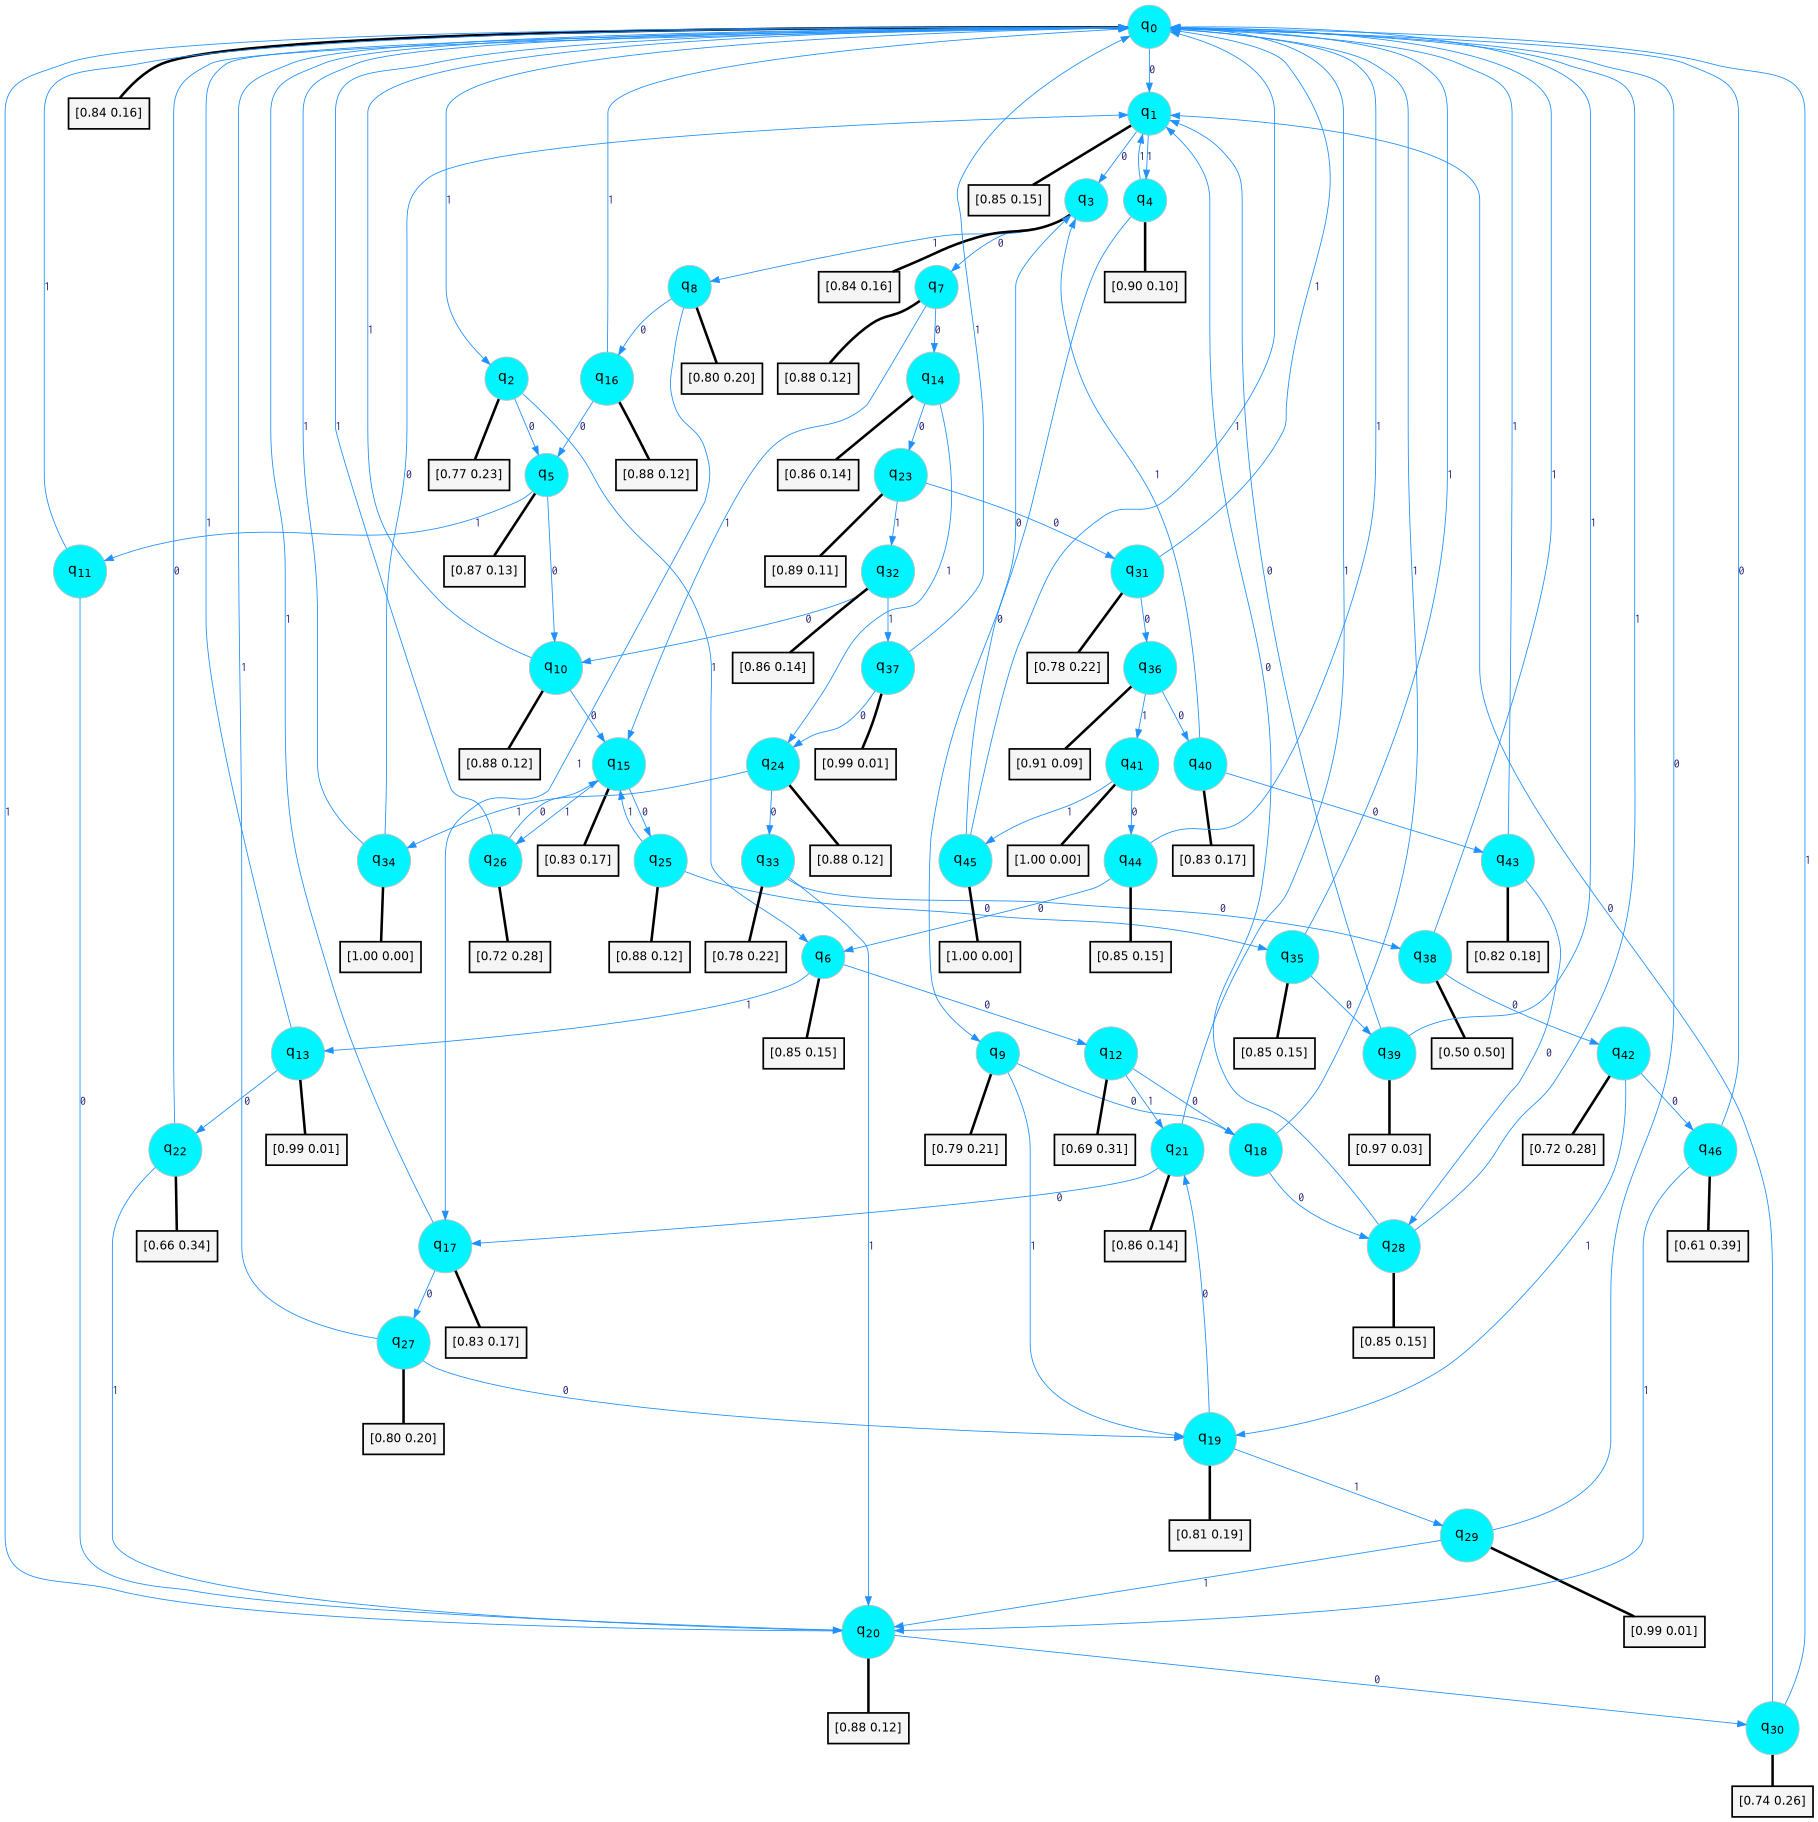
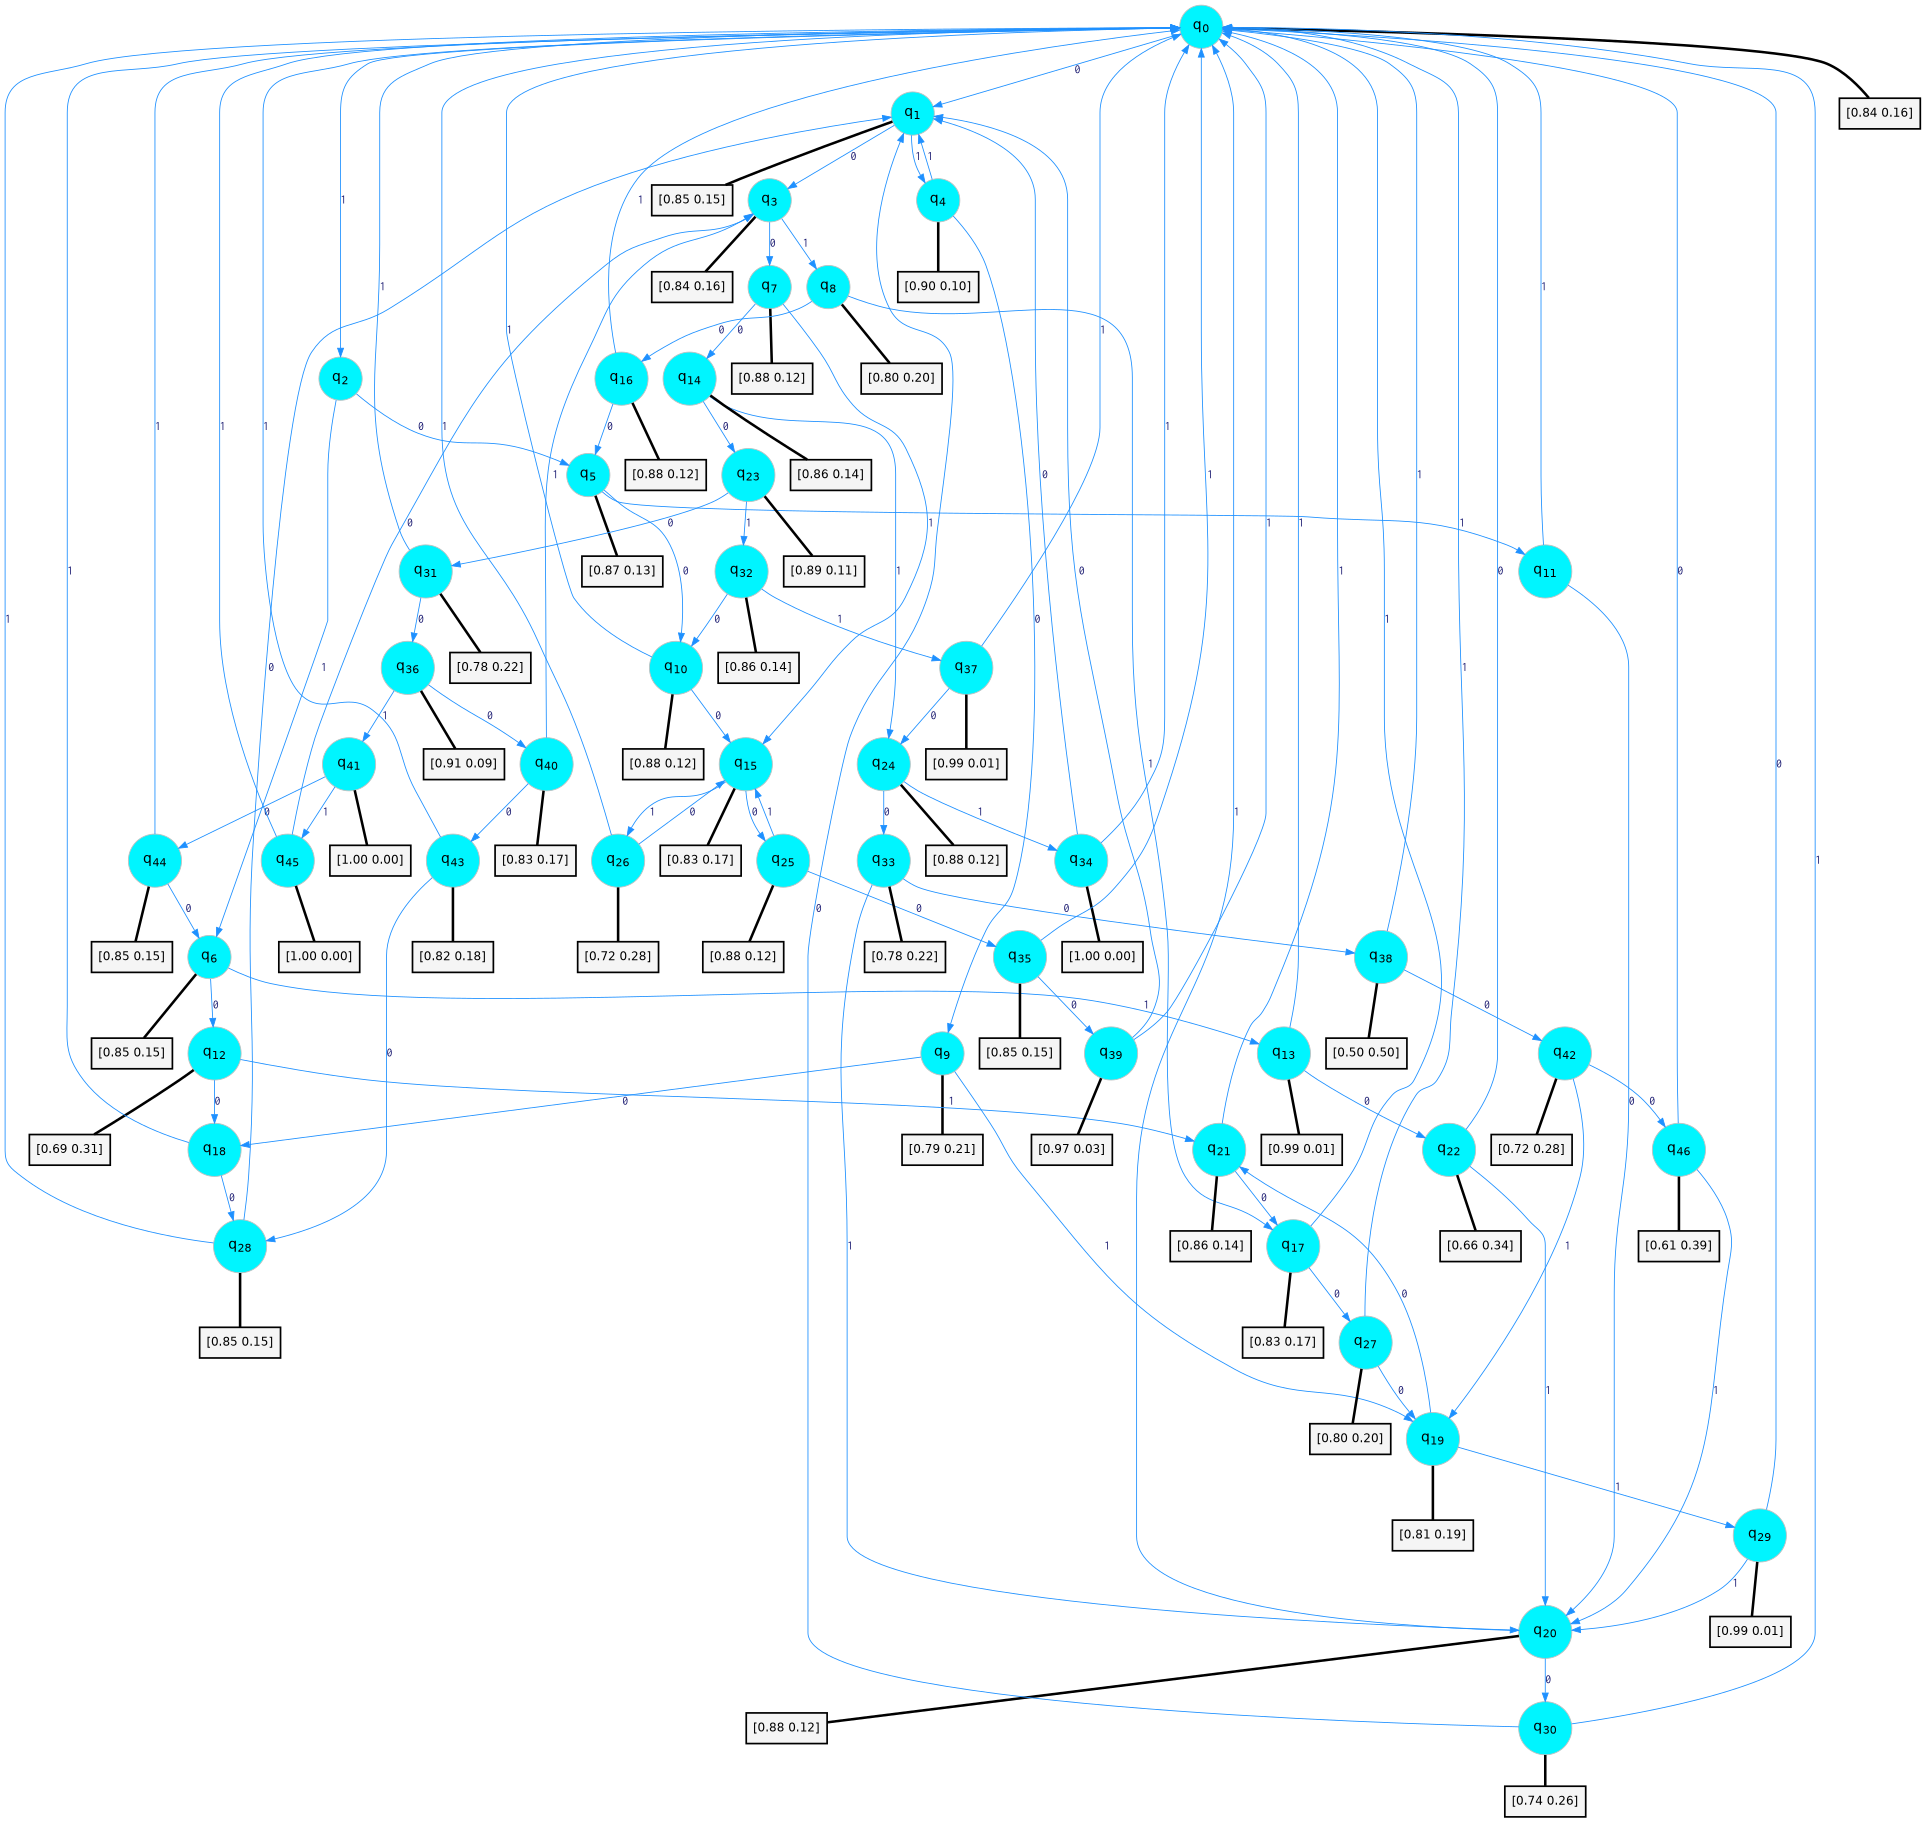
(469, 475) -> none
